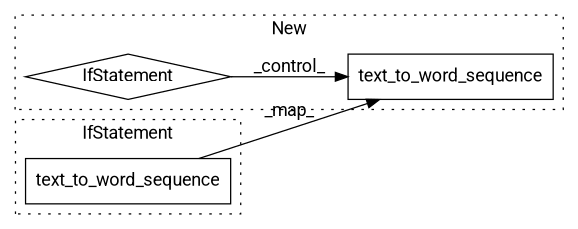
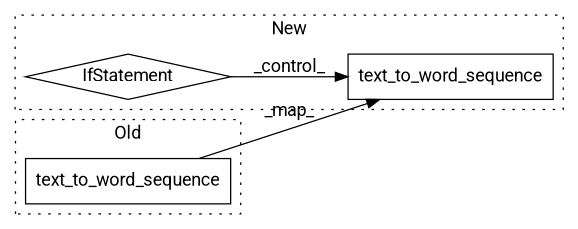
(128, 134) -> (128, 134)
